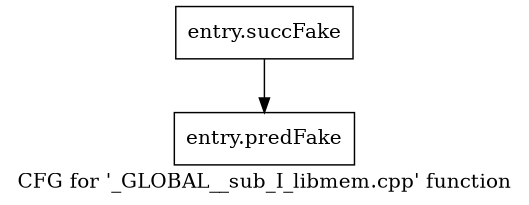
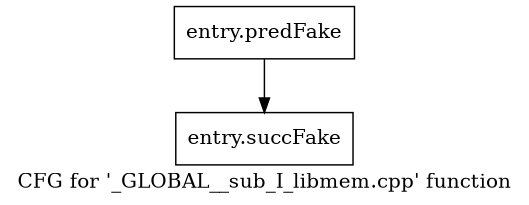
(264, 79) -> (264, 79)
